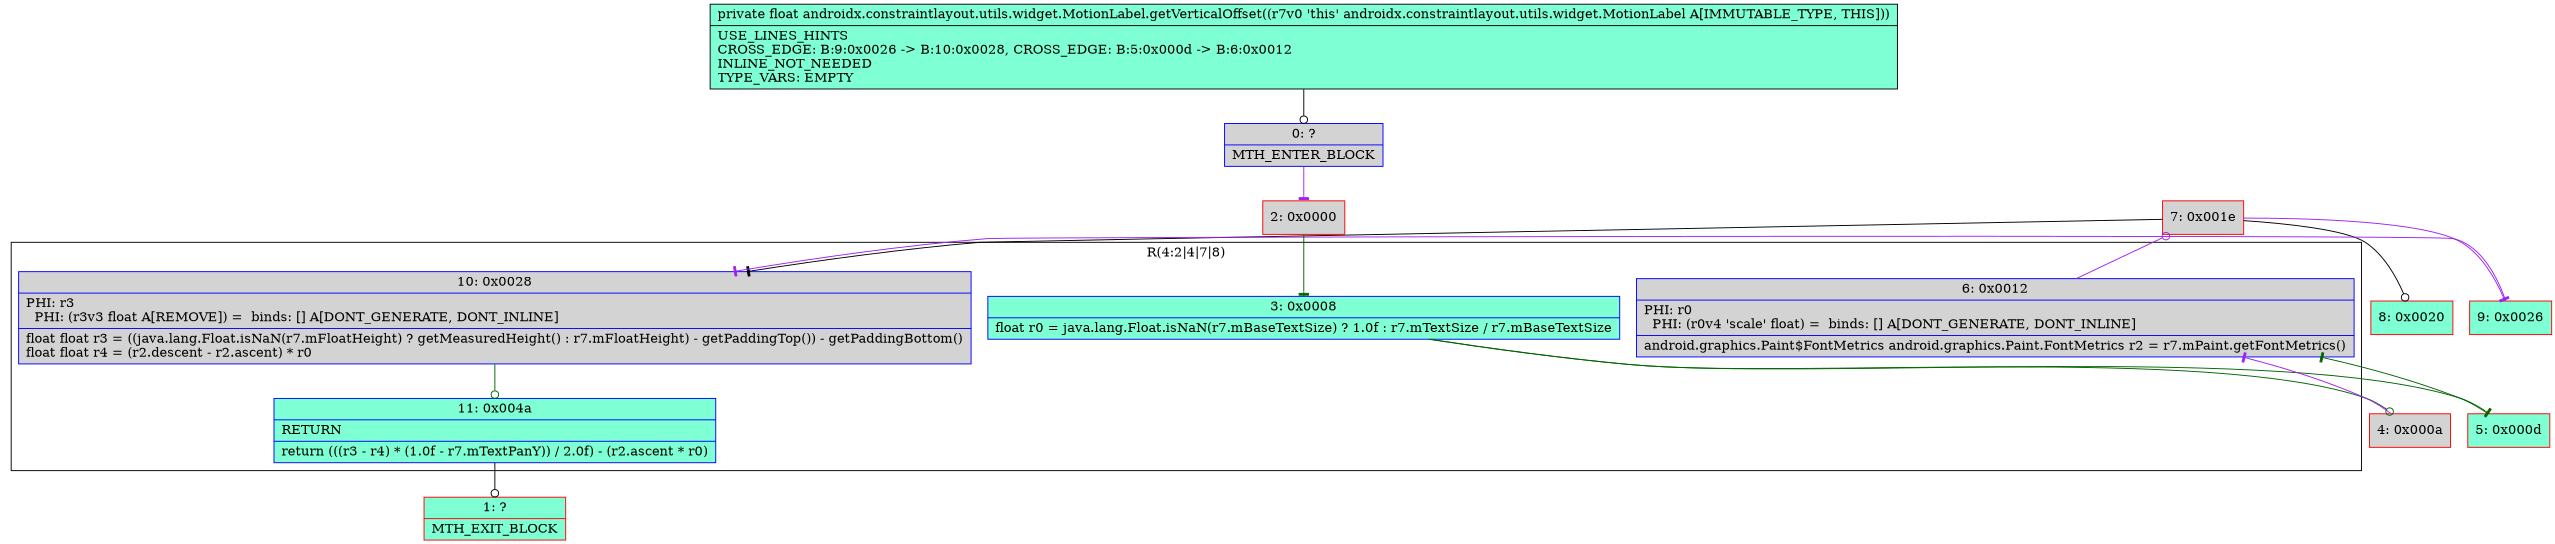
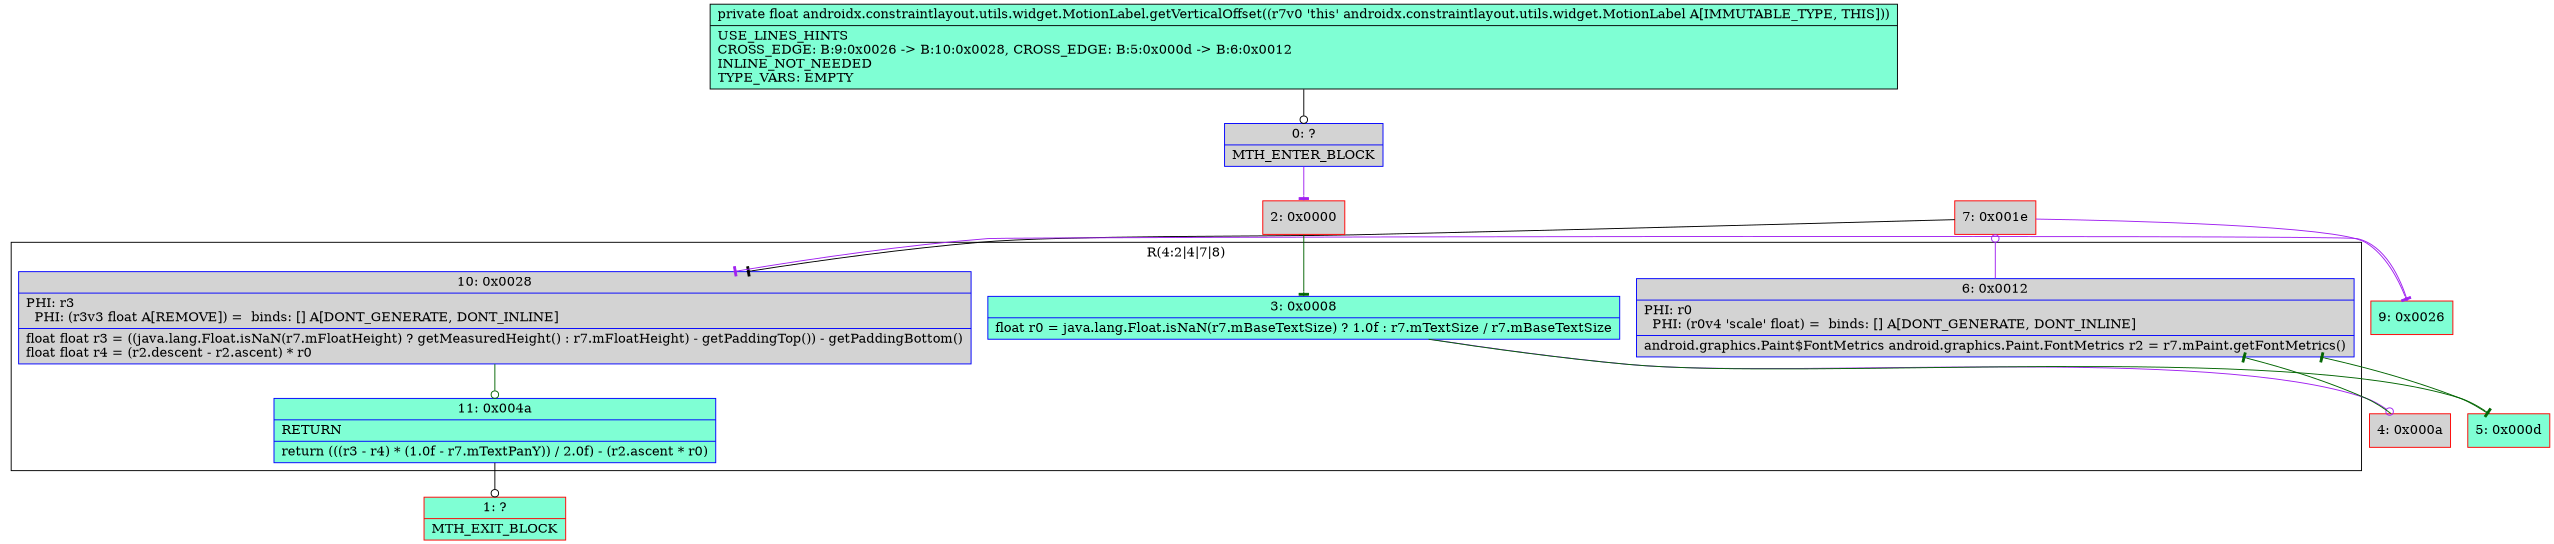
(2412, 318) -> none
(1910, 368) -> (1910, 368)
(2325, 382) -> (2325, 382)
